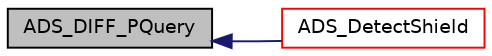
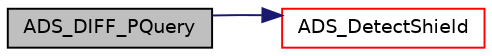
(257, 41) -> (237, 15)
